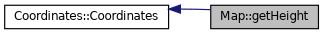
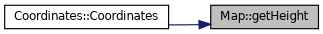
(196, 9) -> (184, 25)
